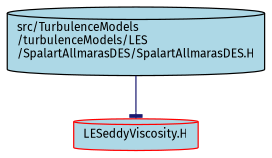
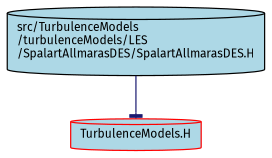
(136, 135) -> (136, 135)
